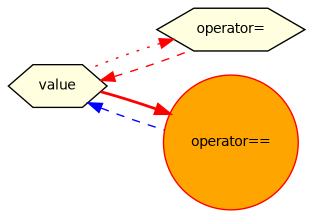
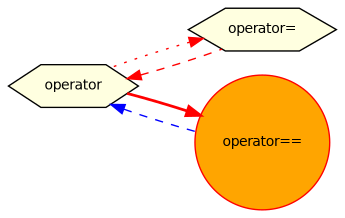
(58, 86) -> (73, 86)
